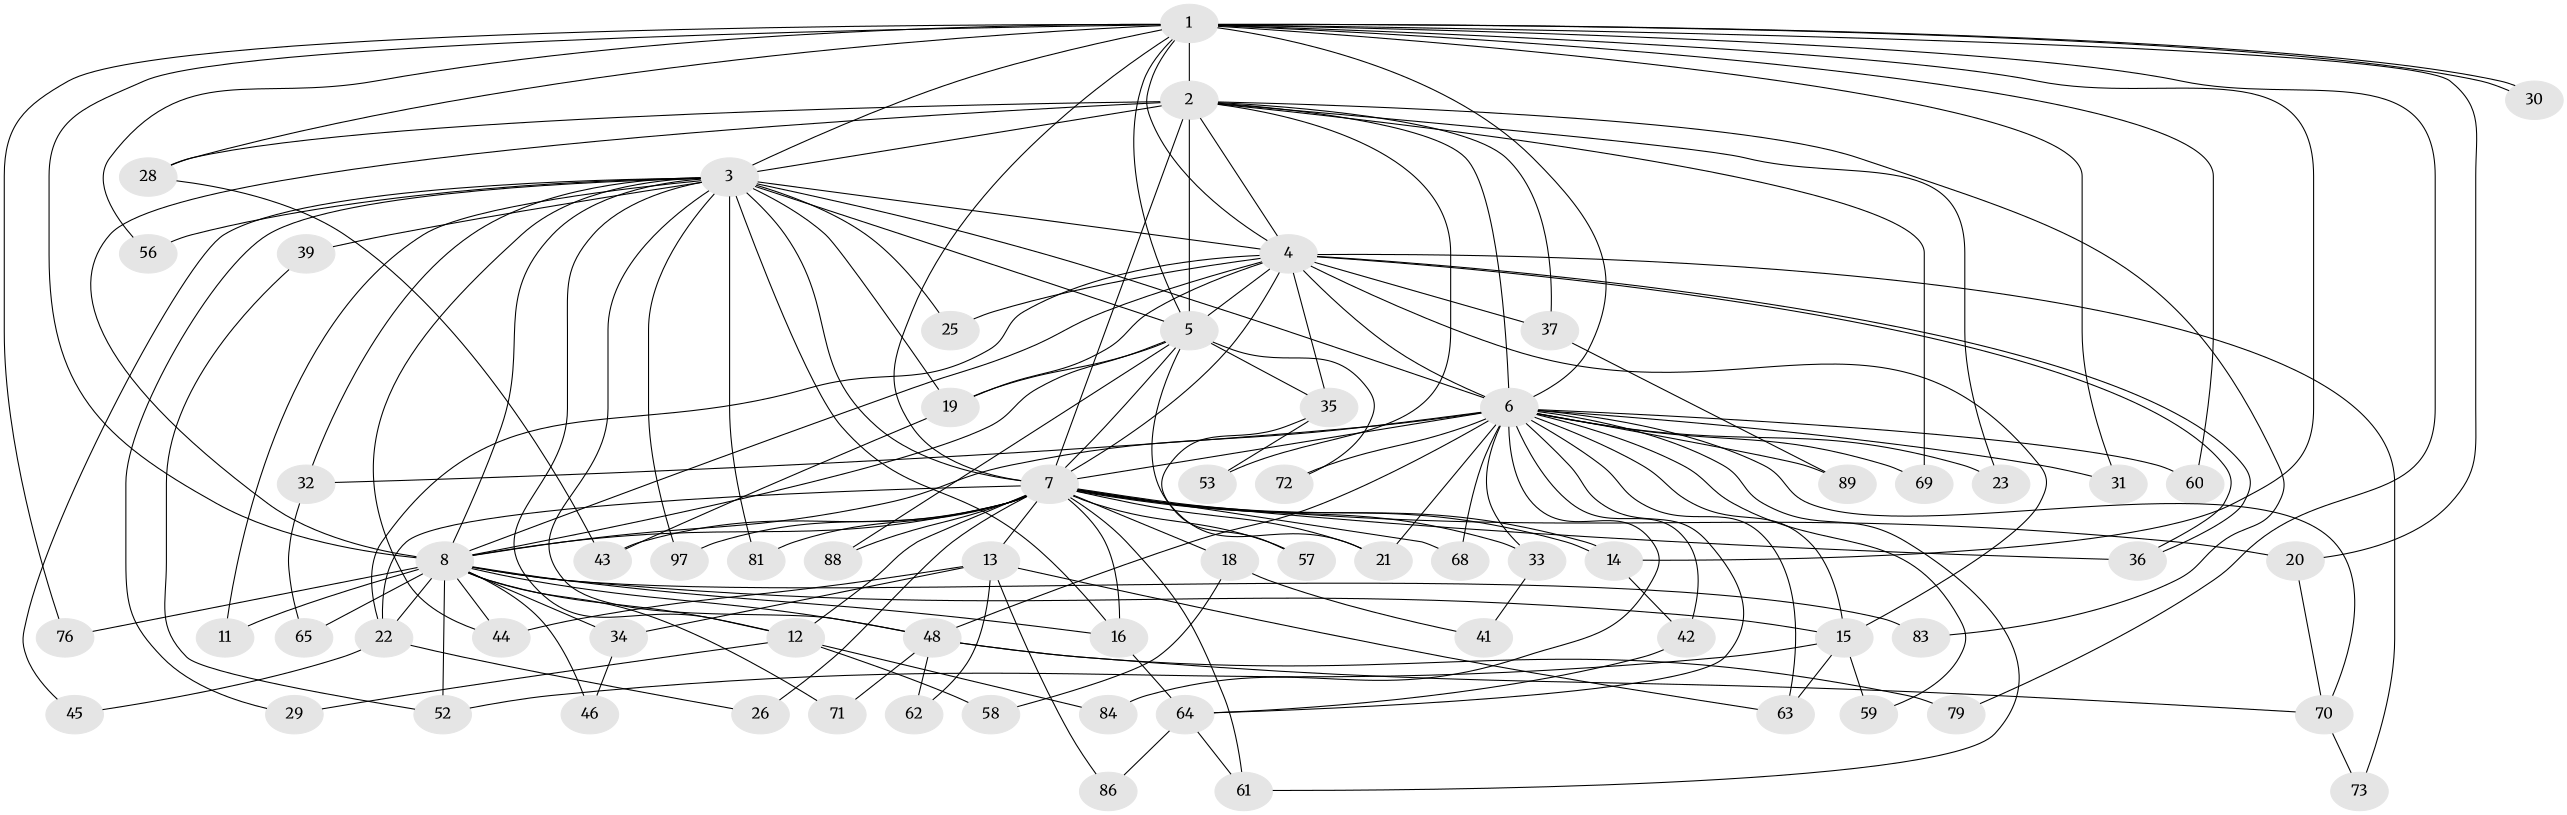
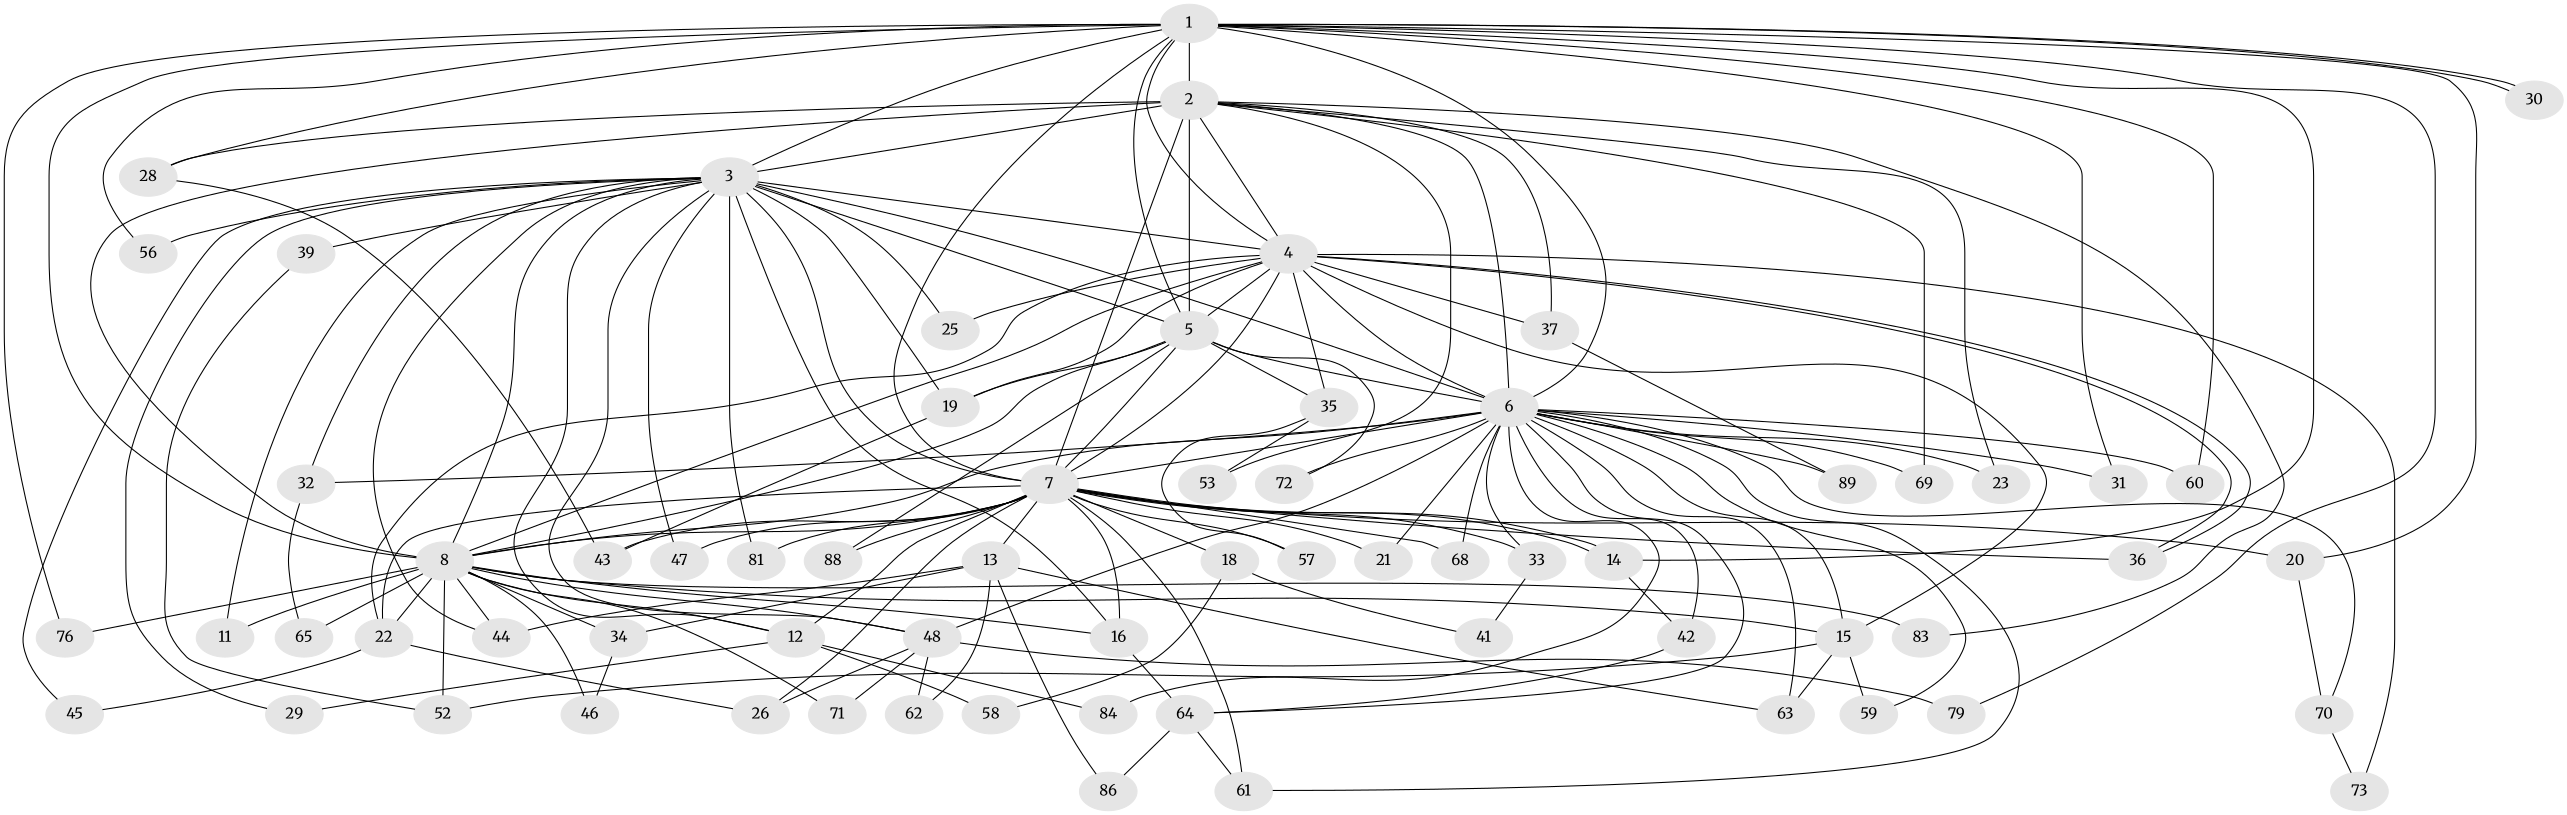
(1155, 473) -> (1339, 374)
(679, 561) -> (679, 561)
(1694, 685) -> (861, 669)
